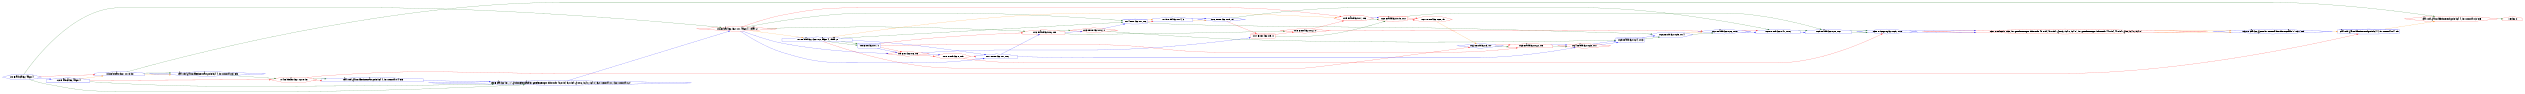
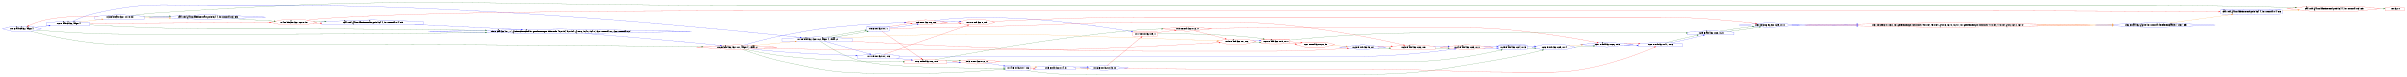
(1500, 8) -> (1391, 69)
none -> (436, 9)
(973, 56) -> (926, 40)
(66, 76) -> (63, 17)
